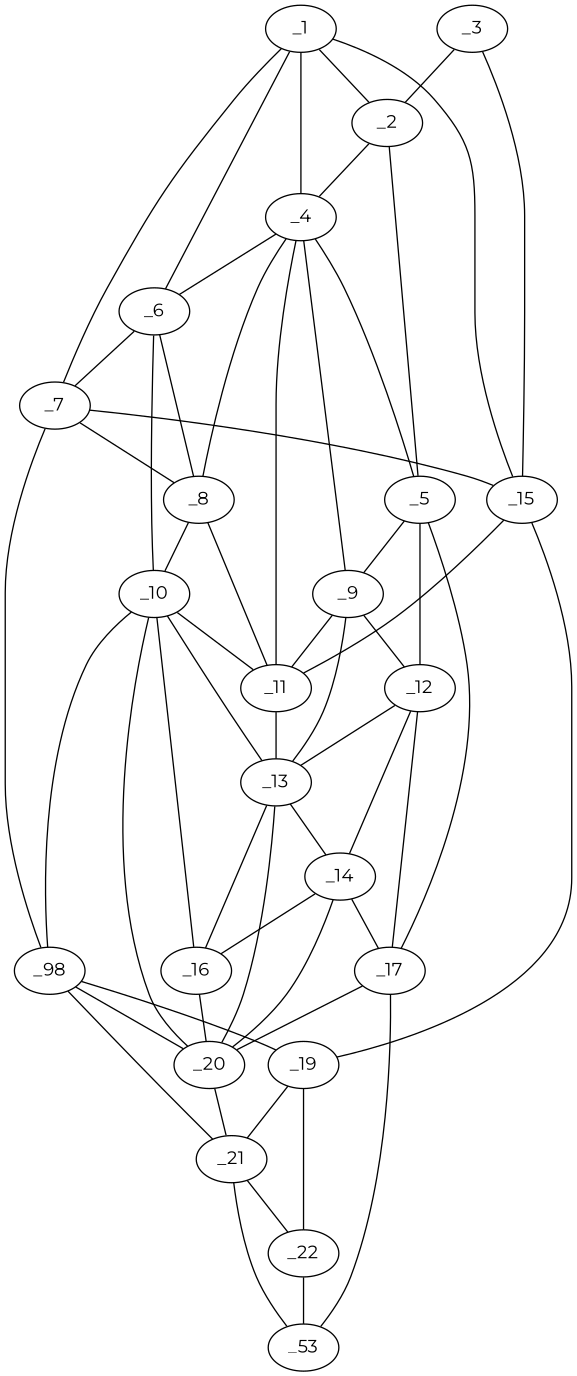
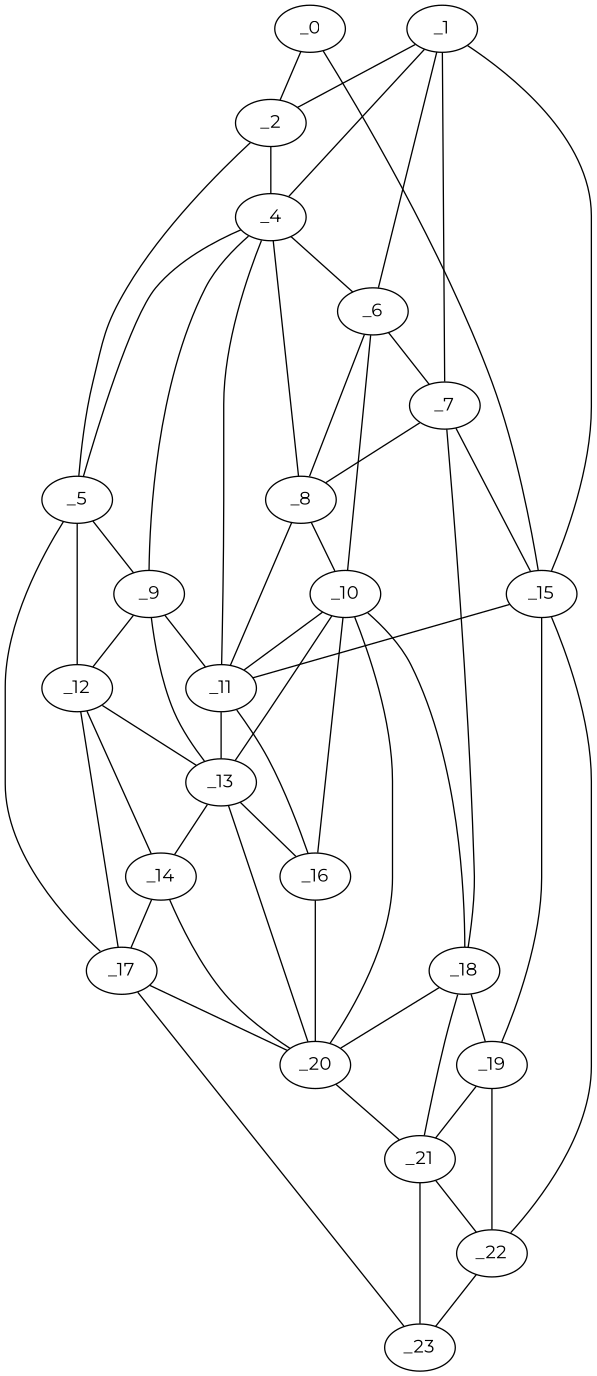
(472, 29) -> (310, 29)
(270, 922) -> (278, 779)
none -> (591, 933)
(50, 971) -> (464, 971)
(304, 1348) -> (420, 1348)
